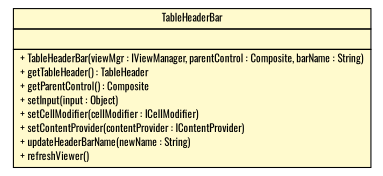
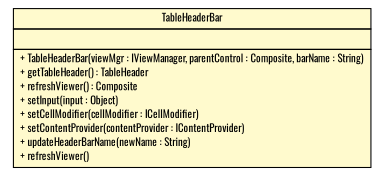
(85, 87) -> (79, 87)
